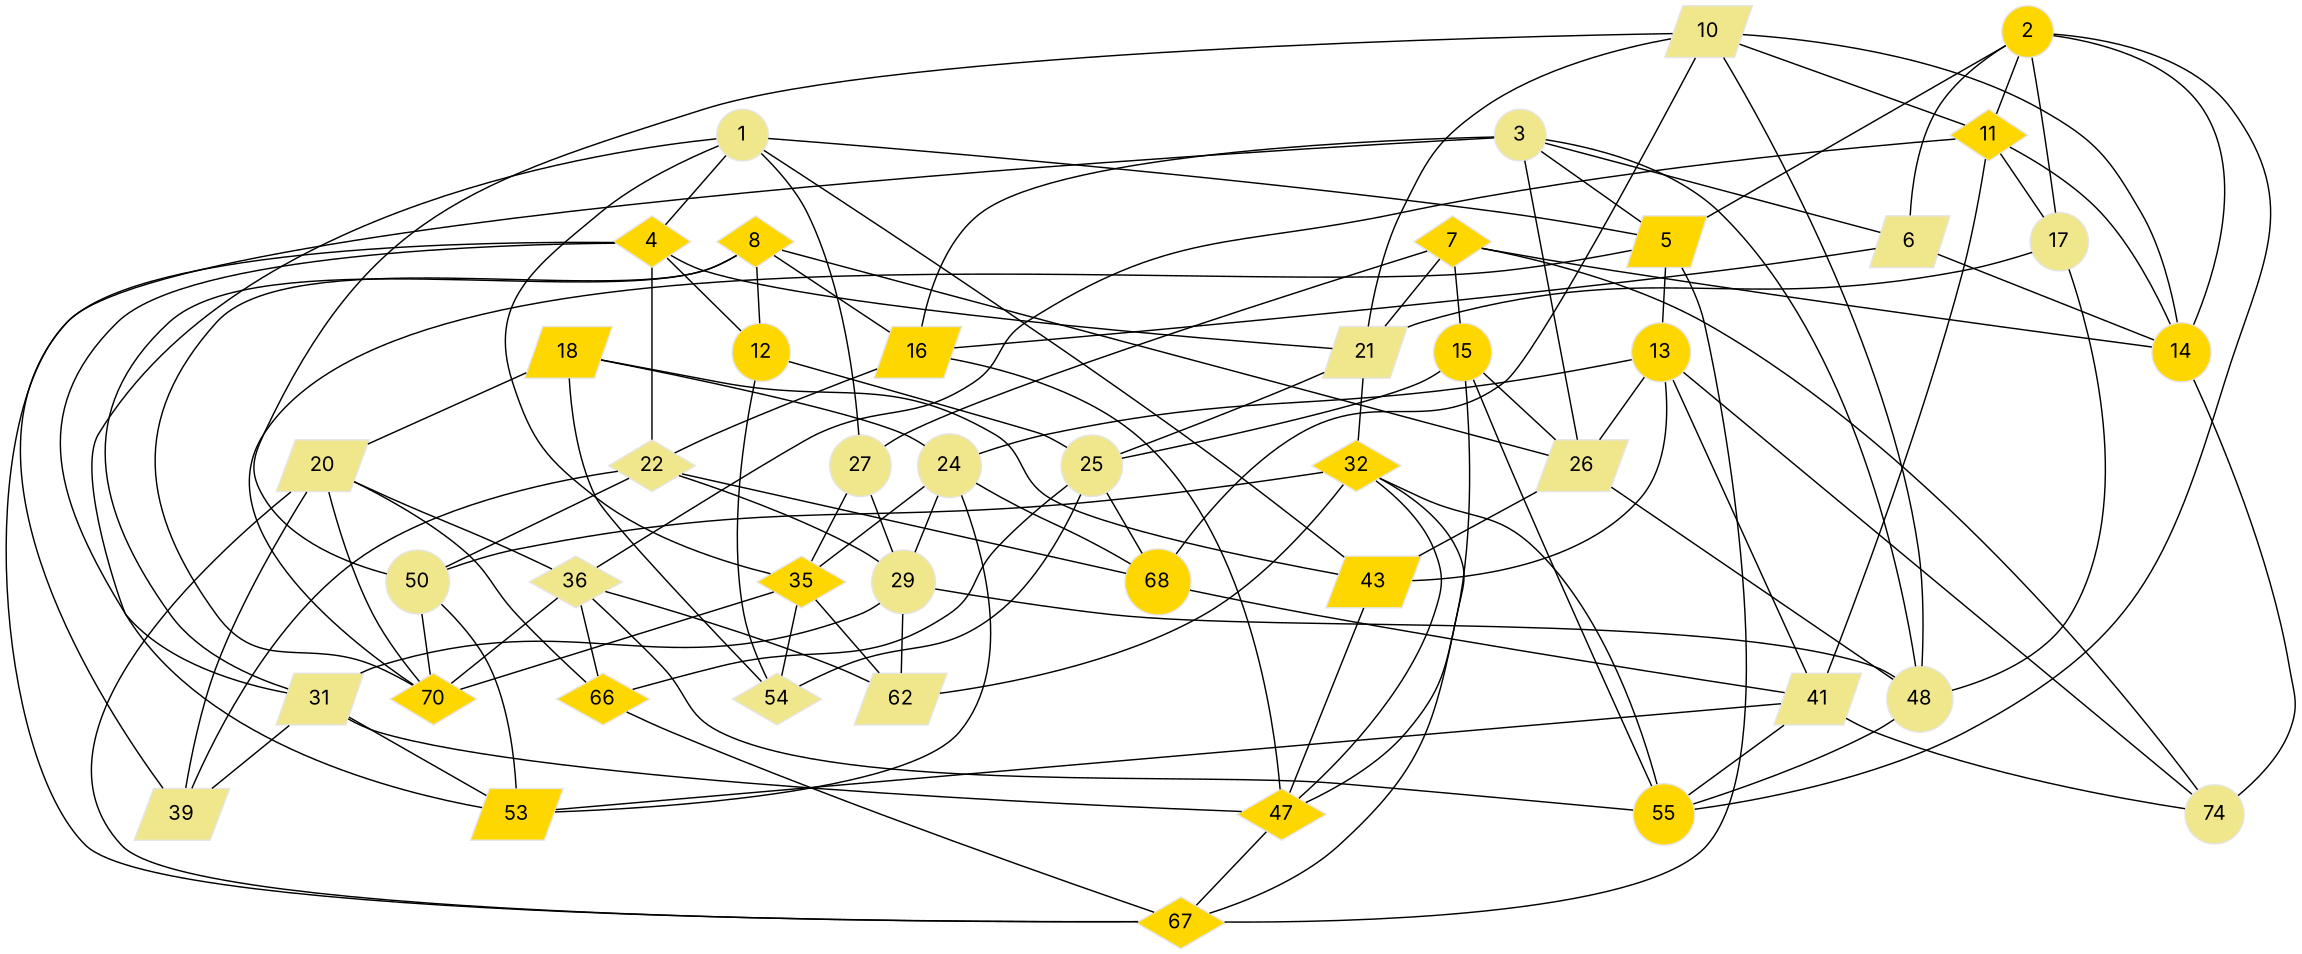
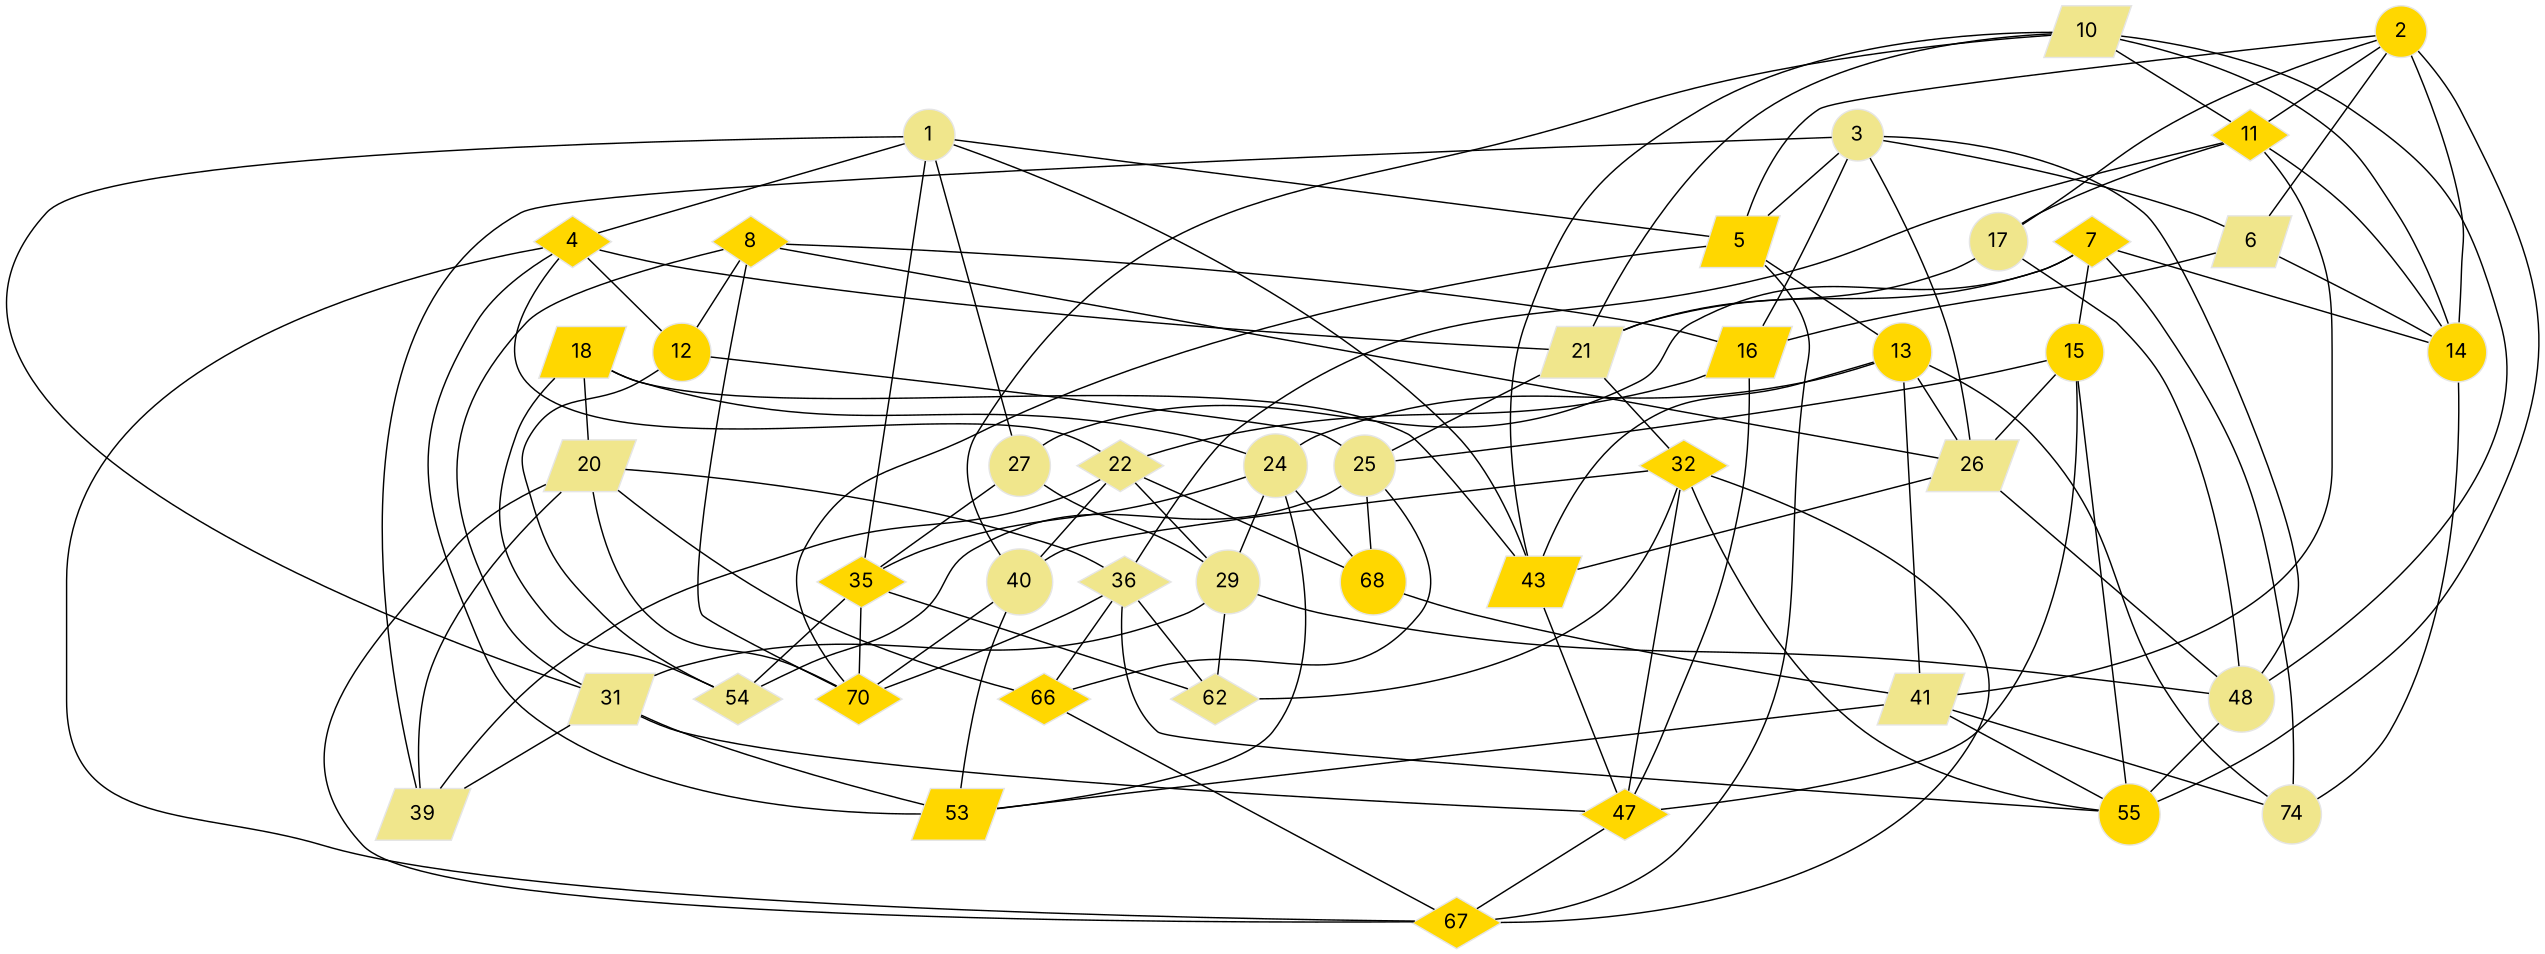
(1525, 357) -> (1619, 167)
(418, 582) -> (1020, 582)
(901, 699) -> (1215, 699)
